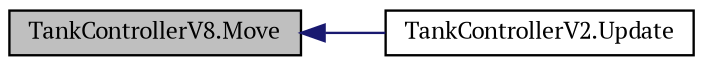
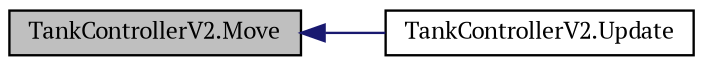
(155, 33) -> (155, 33)
